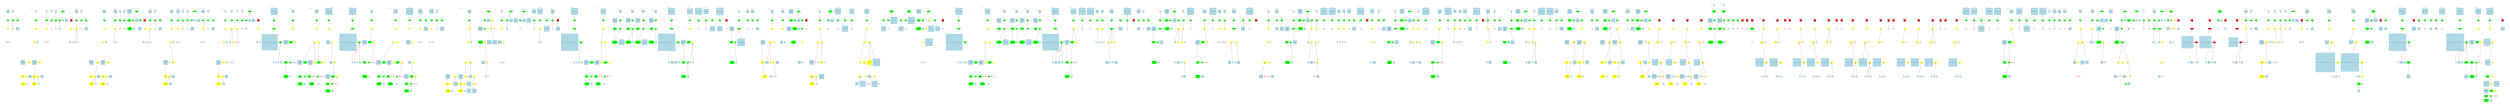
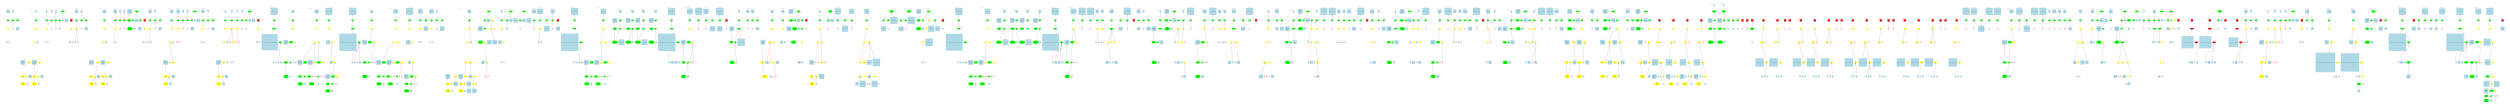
(869, 62) -> (869, 62)
(2126, 84) -> (2126, 84)
